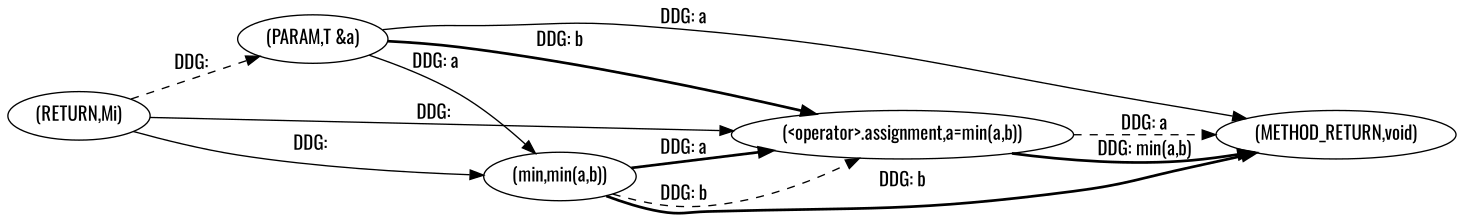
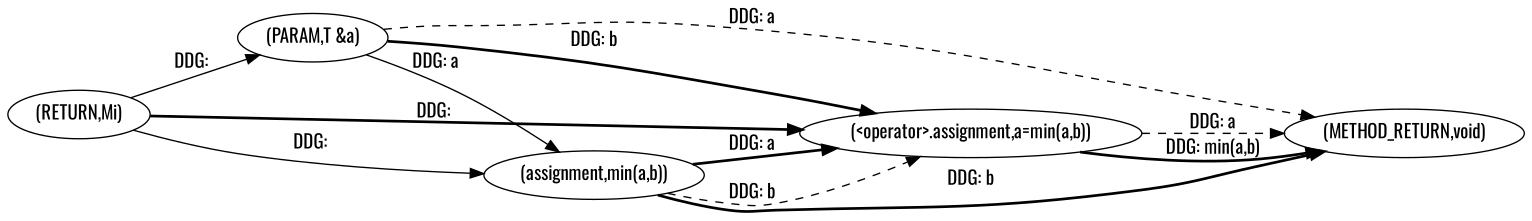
(810, 43) -> (845, 39)
(189, 80) -> (189, 78)
(435, 124) -> (469, 123)
(560, 176) -> (594, 175)
